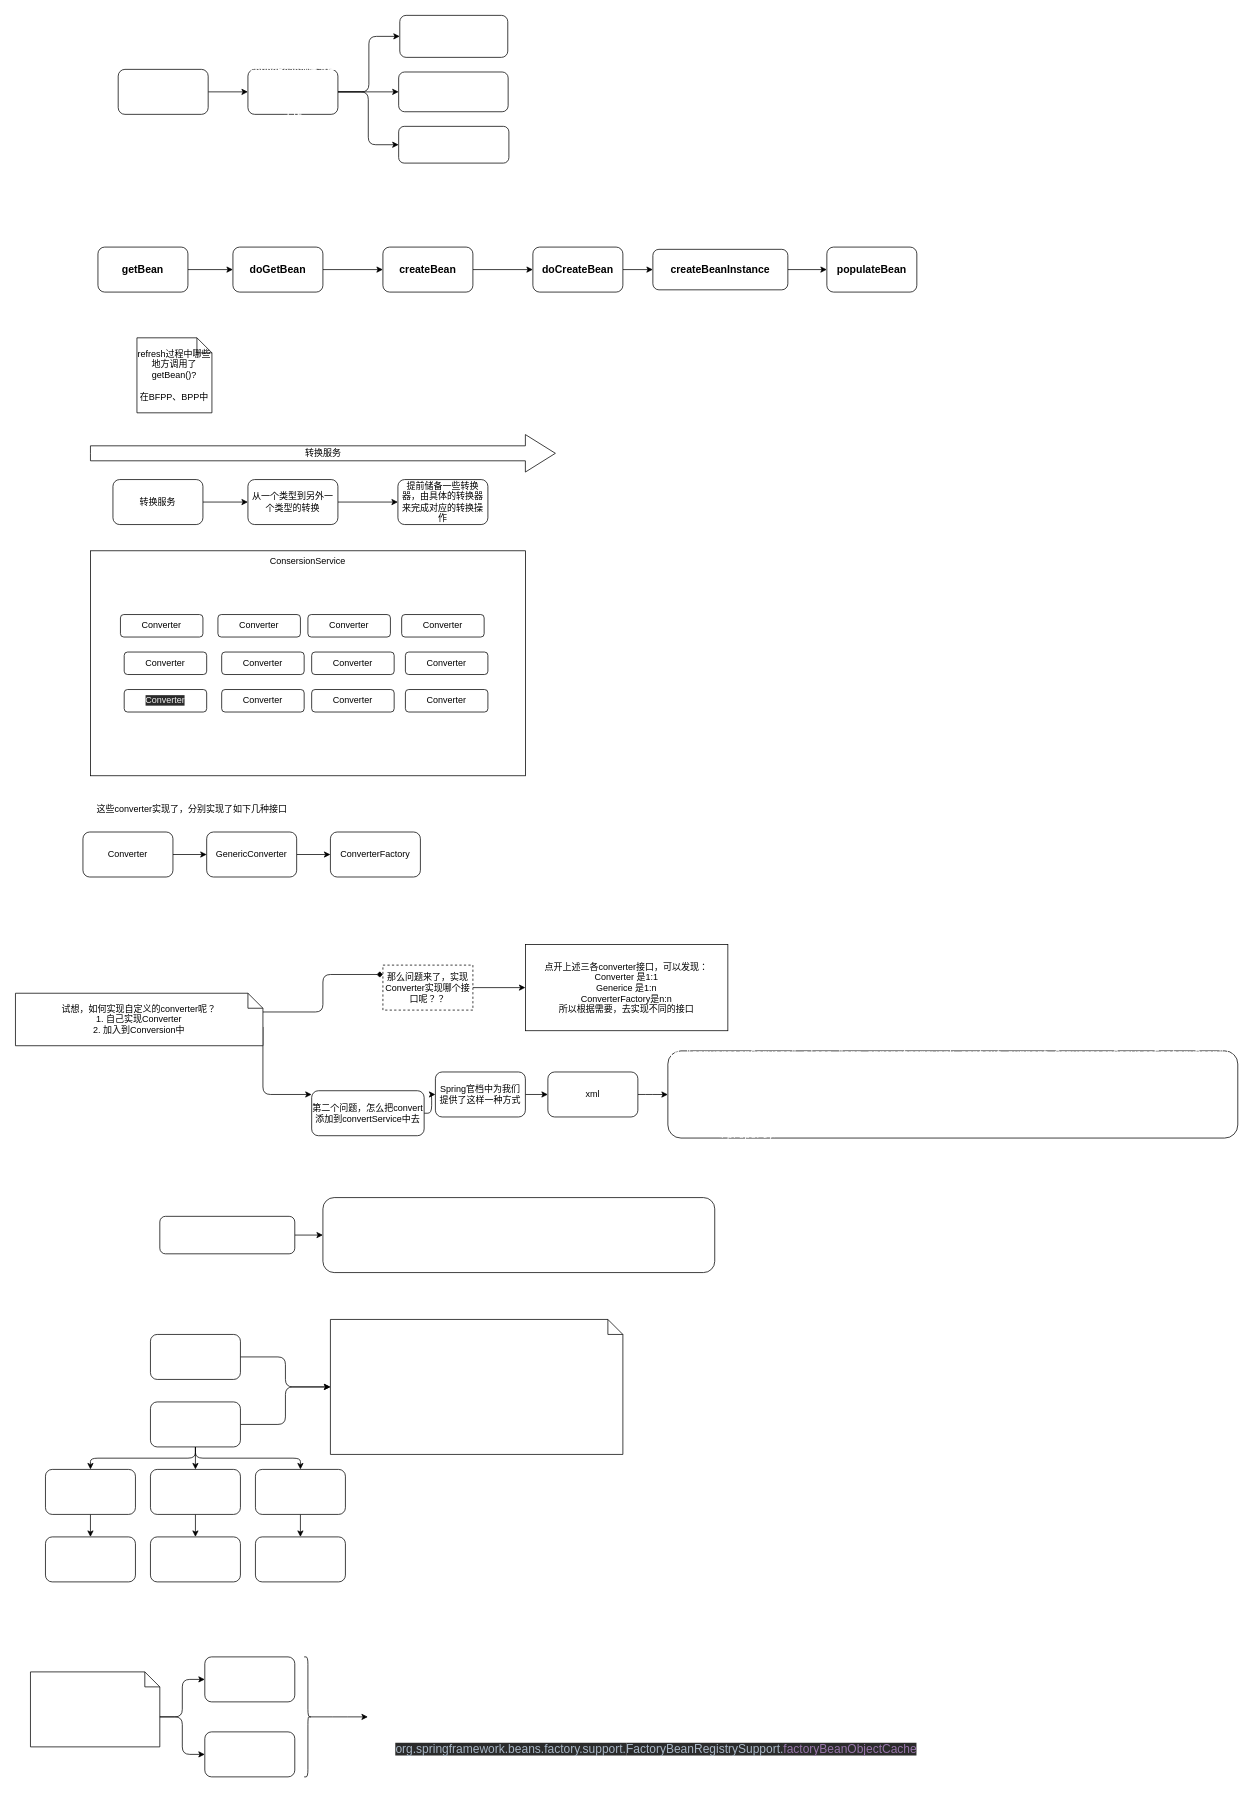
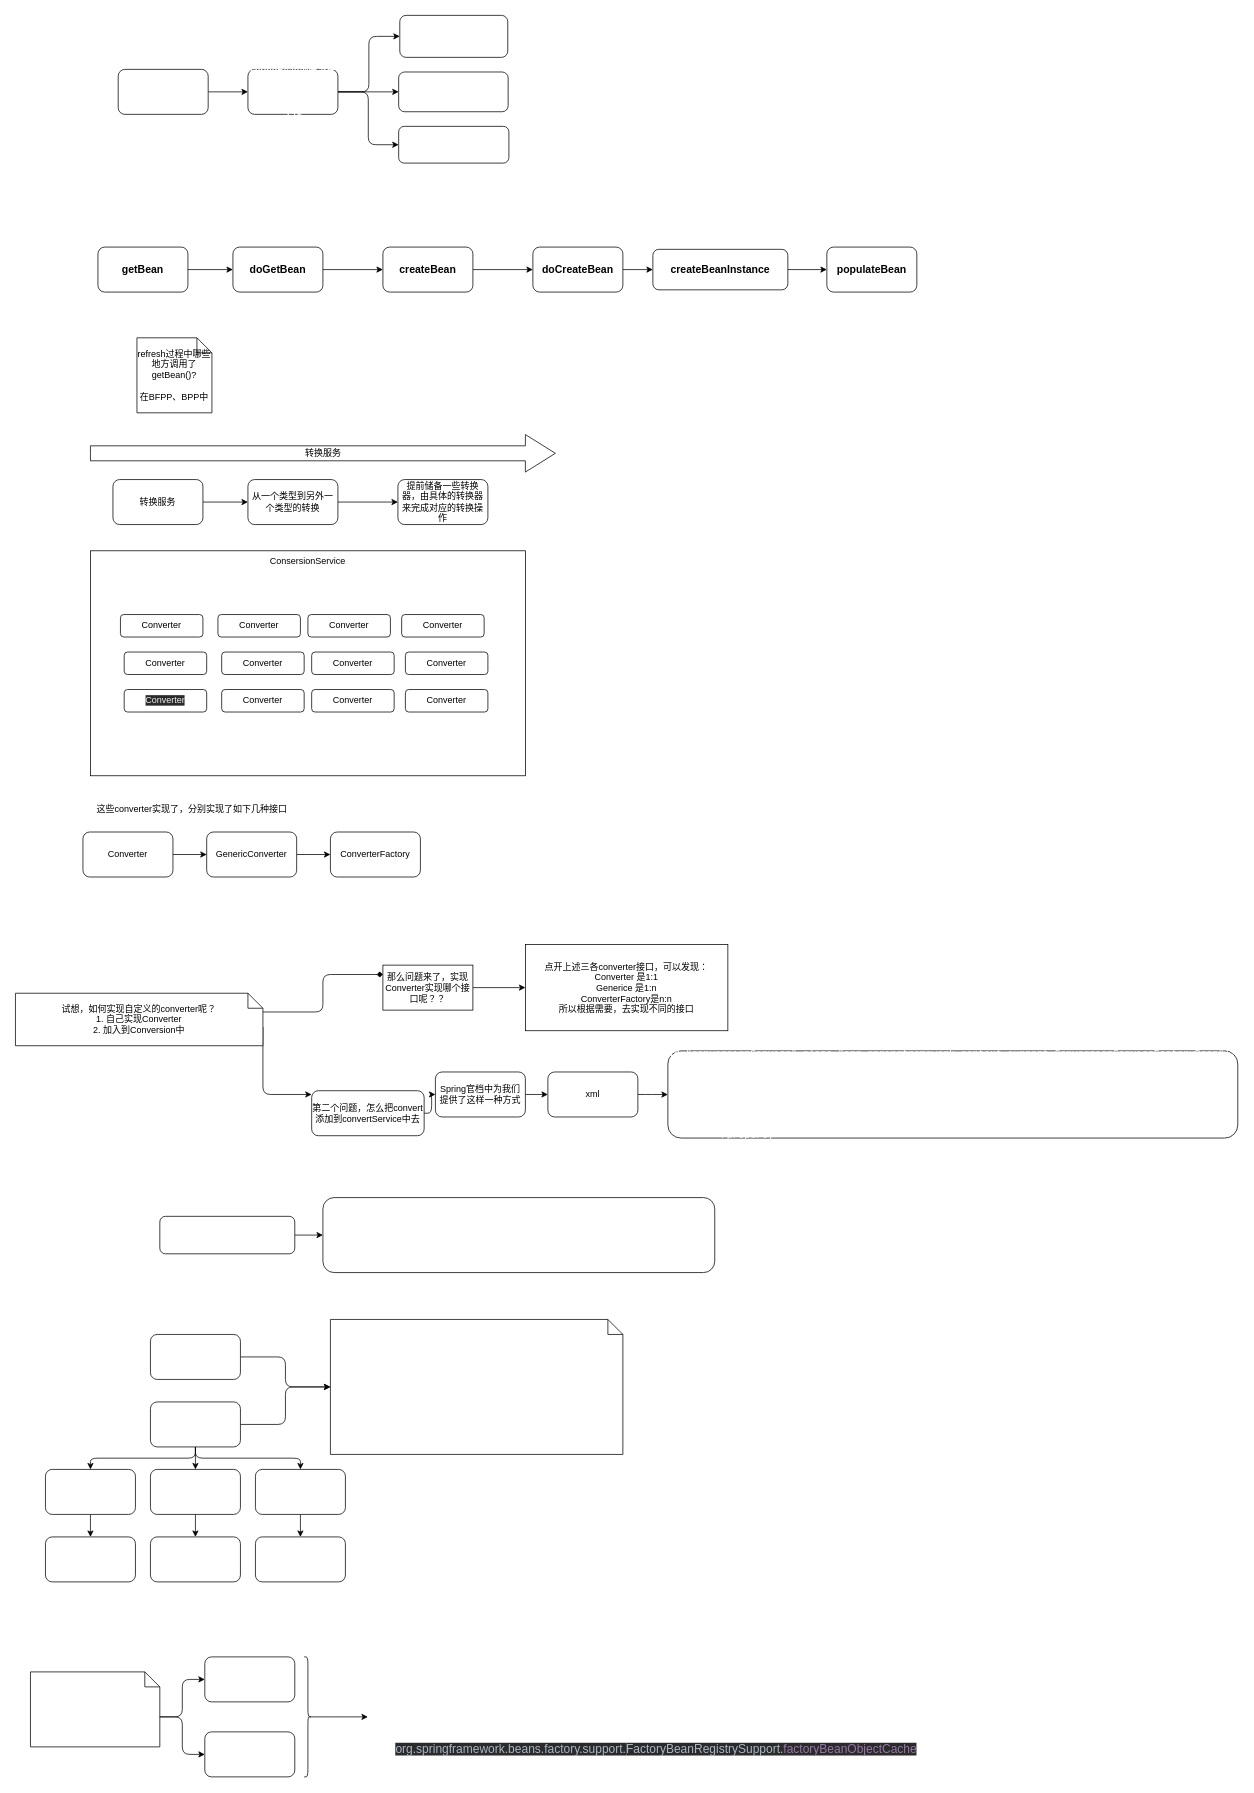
(428, 988) -> (428, 988)
